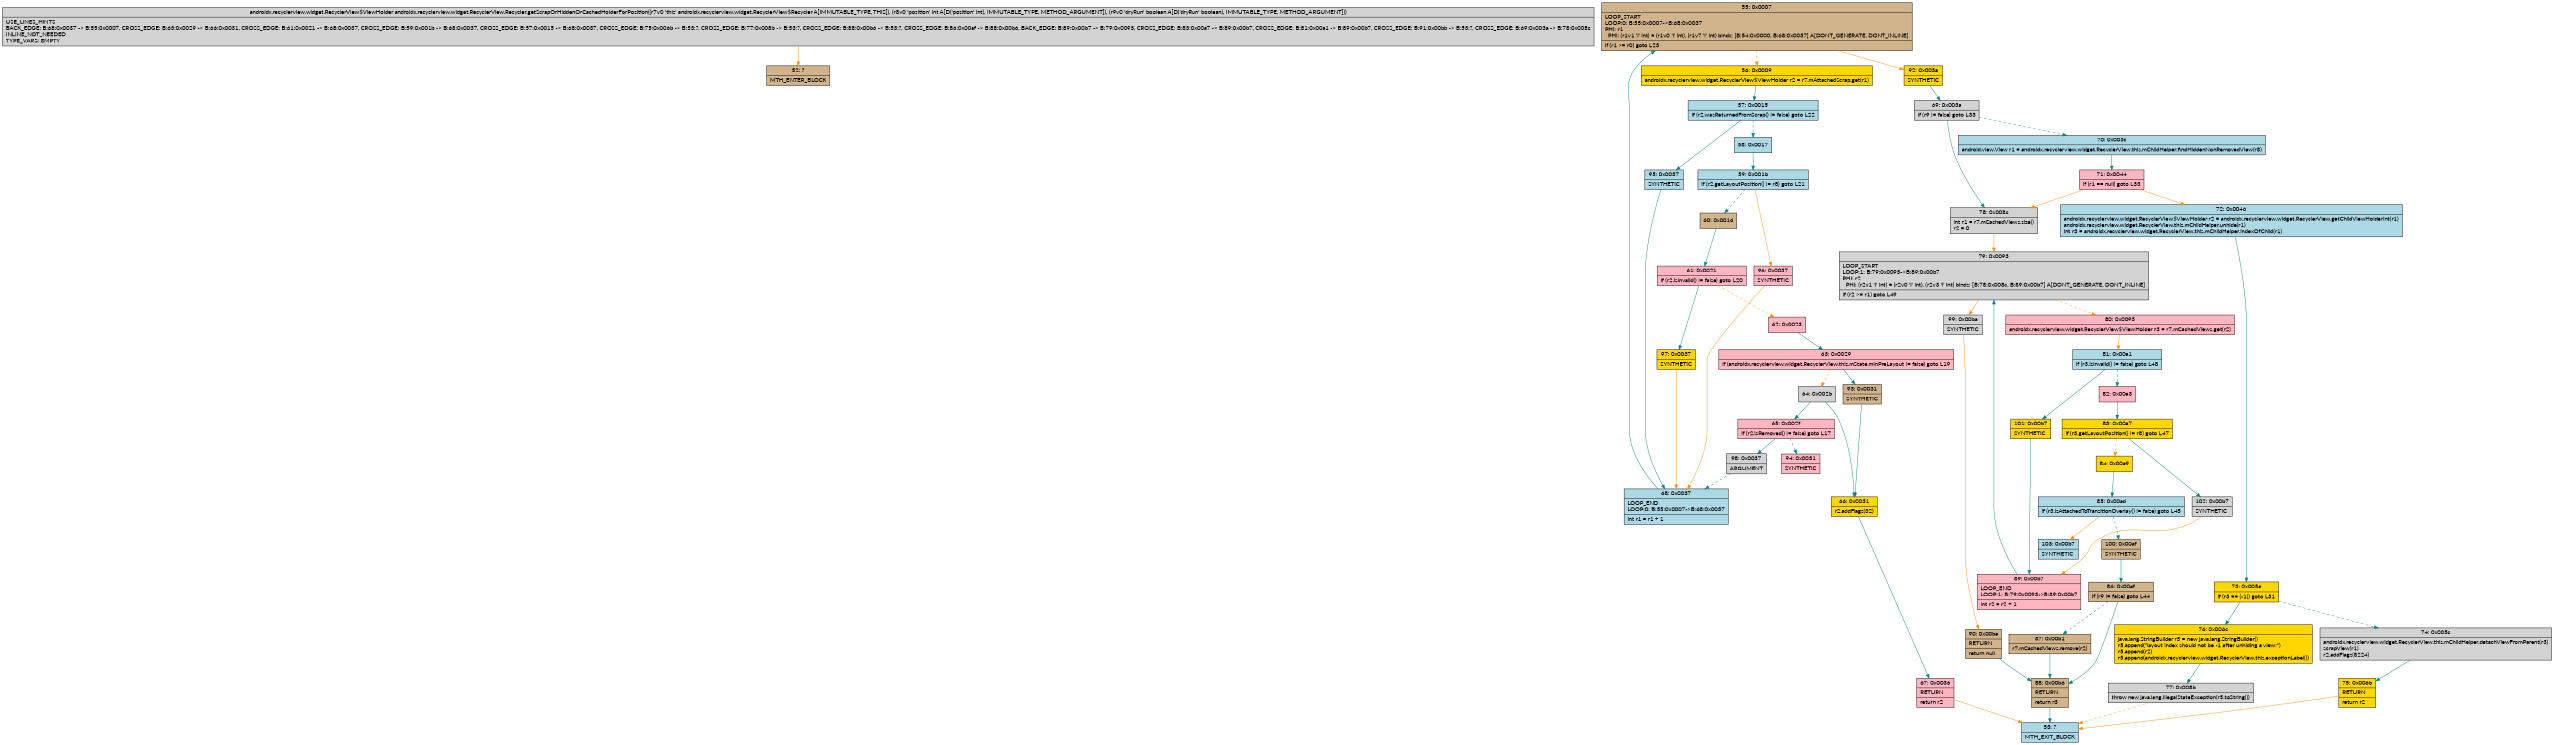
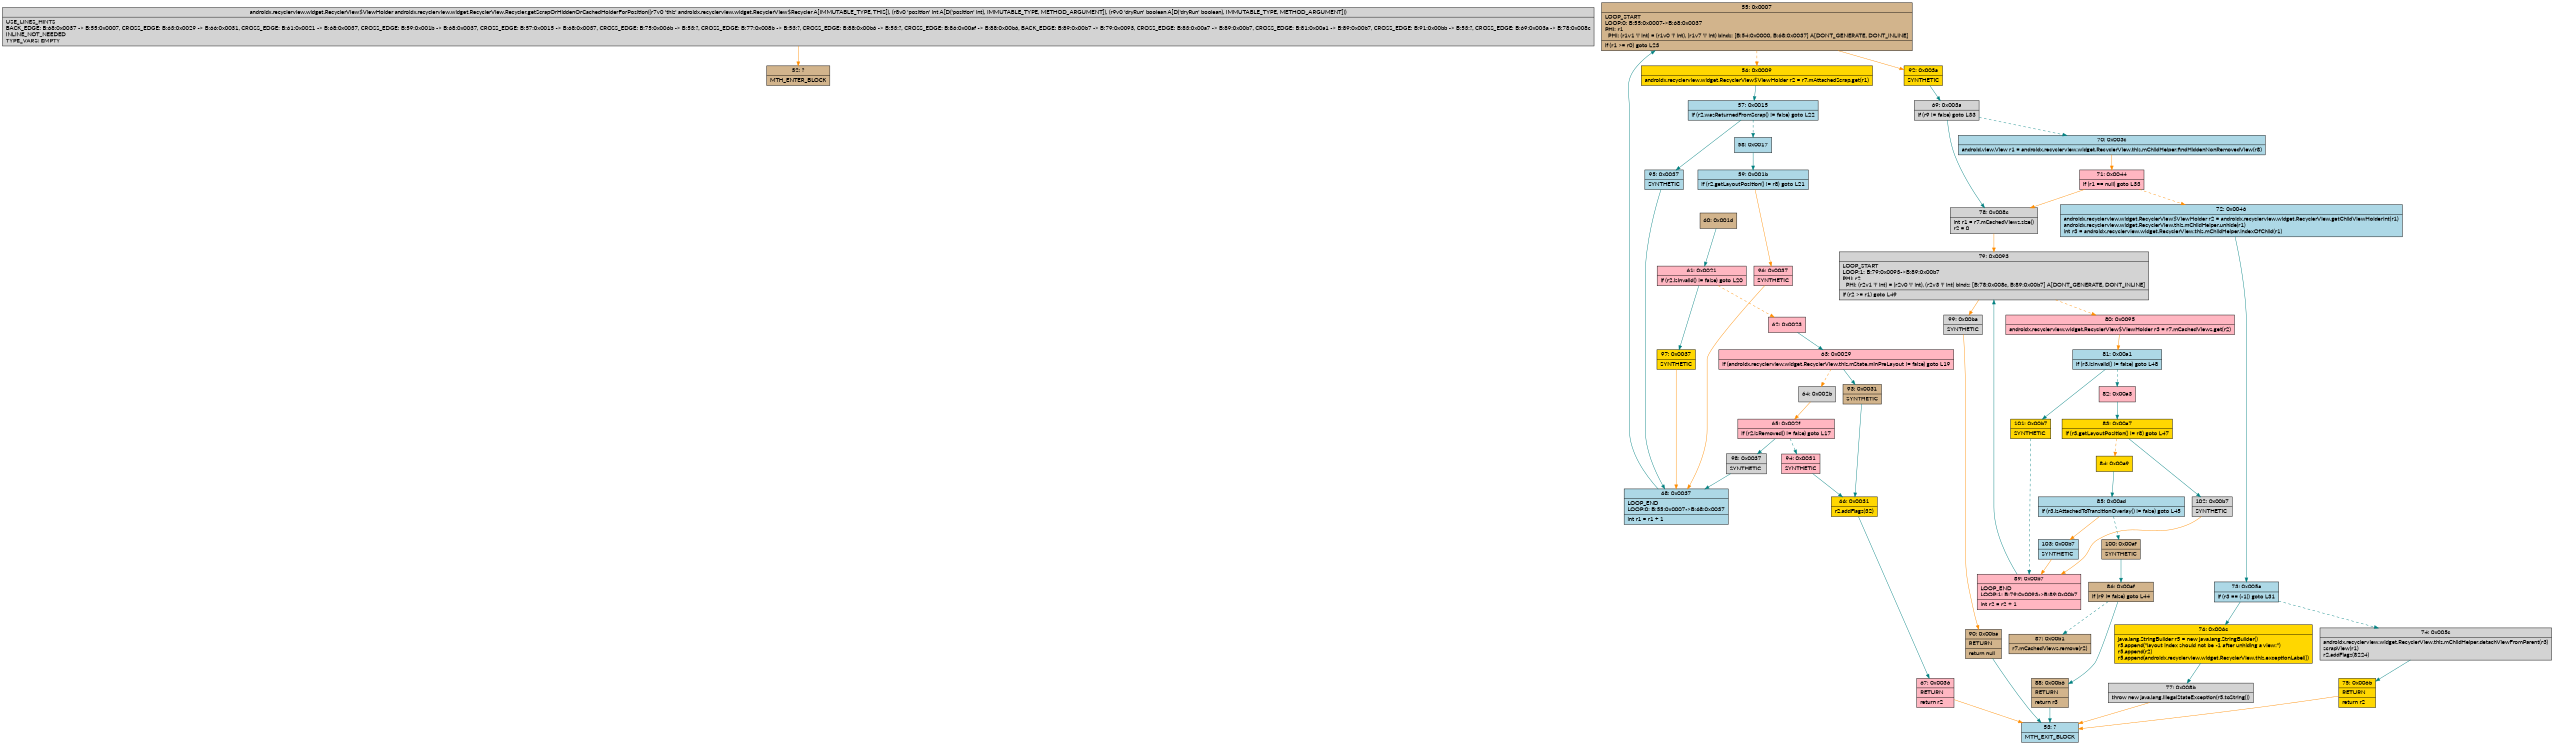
(2112, 160) -> (2112, 160)
(2160, 196) -> (2160, 196)
(1736, 200) -> none
(1804, 409) -> (1804, 409)
(1847, 445) -> (1826, 484)
(1746, 469) -> (1746, 469)
(1720, 480) -> (1720, 480)
(2030, 504) -> (2030, 504)
none -> (2048, 565)
(2246, 592) -> (2246, 592)
(2050, 664) -> none
(2013, 669) -> (2014, 690)
(2116, 712) -> (2116, 712)
